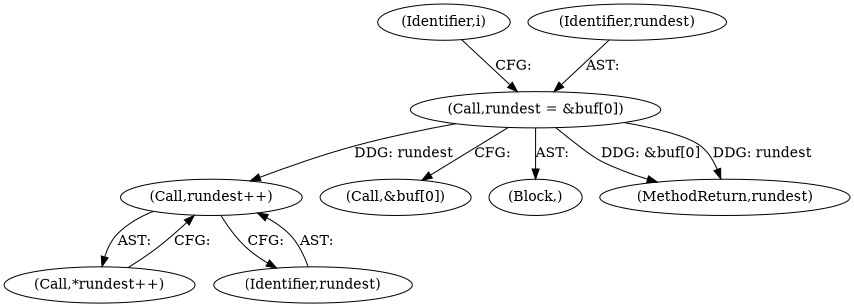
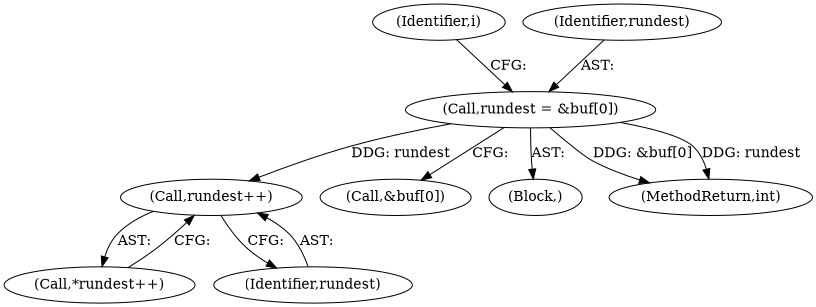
(725, 197) -> (711, 197)
